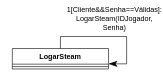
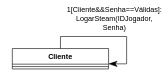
(60, 56) -> (60, 56)
